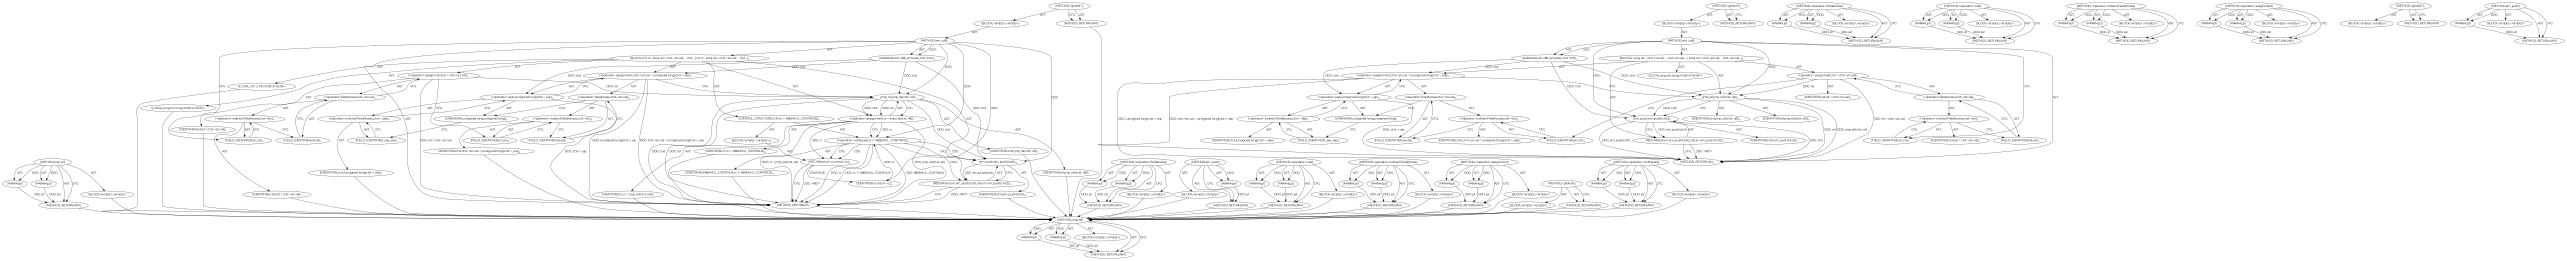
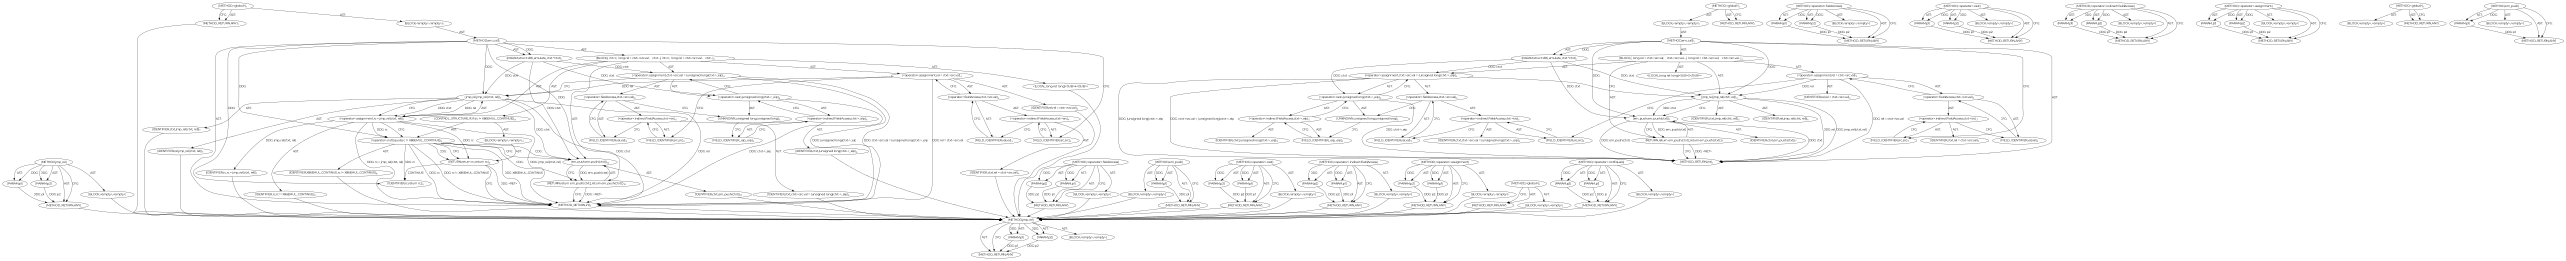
(262, 87) -> none
(689, 151) -> (281, 141)
(884, 166) -> (404, 161)
